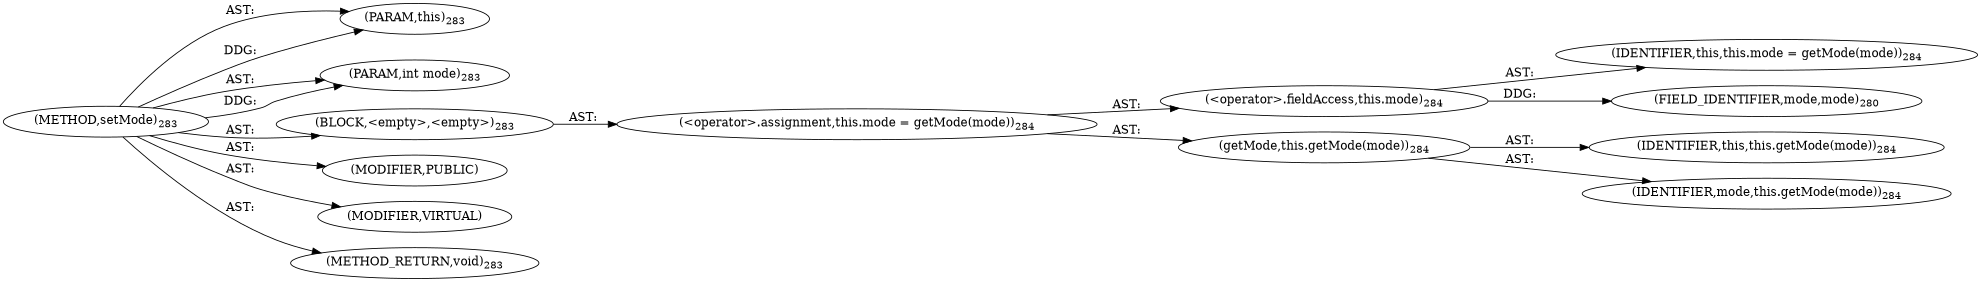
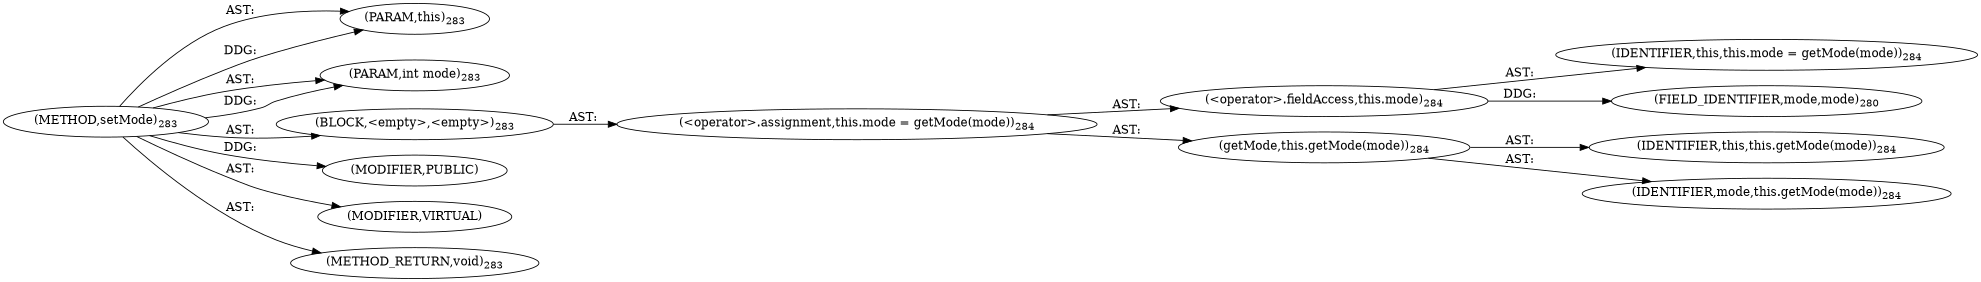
(242, 148) -> (242, 148)
